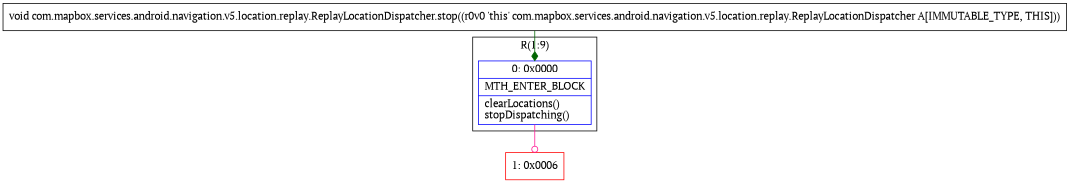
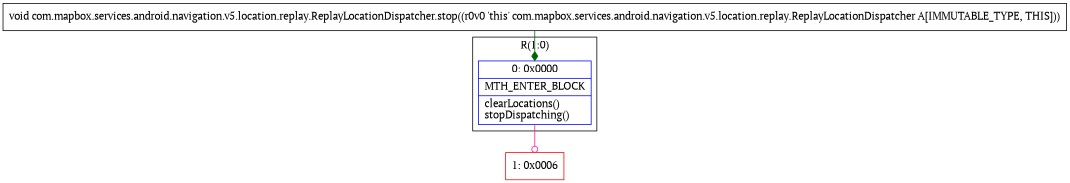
(535, 46) -> (535, 46)
